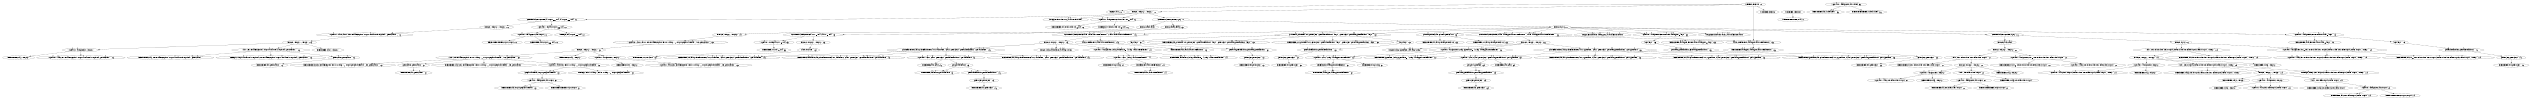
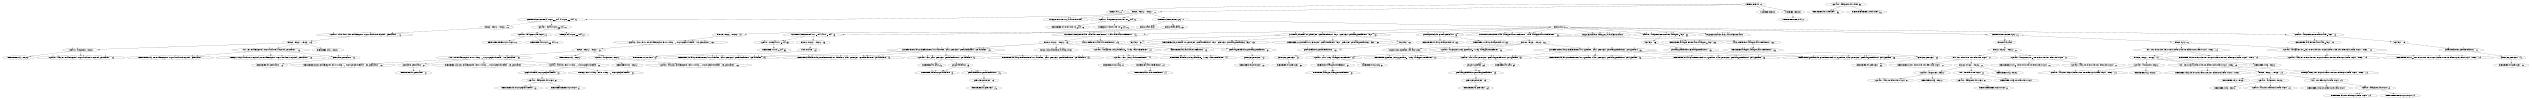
(1753, 23) -> (1773, 8)
(1948, 88) -> none
